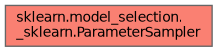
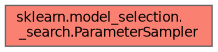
(109, 26) -> (109, 26)
